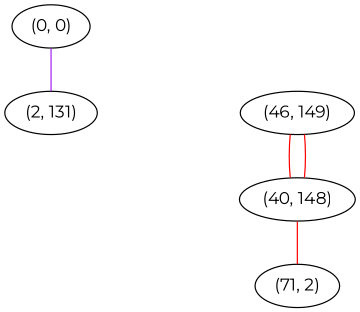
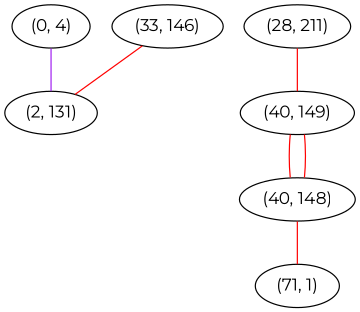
(51, 26) -> (51, 26)
none -> (168, 26)
none -> (297, 26)
(297, 113) -> (297, 113)
(297, 286) -> (297, 286)
